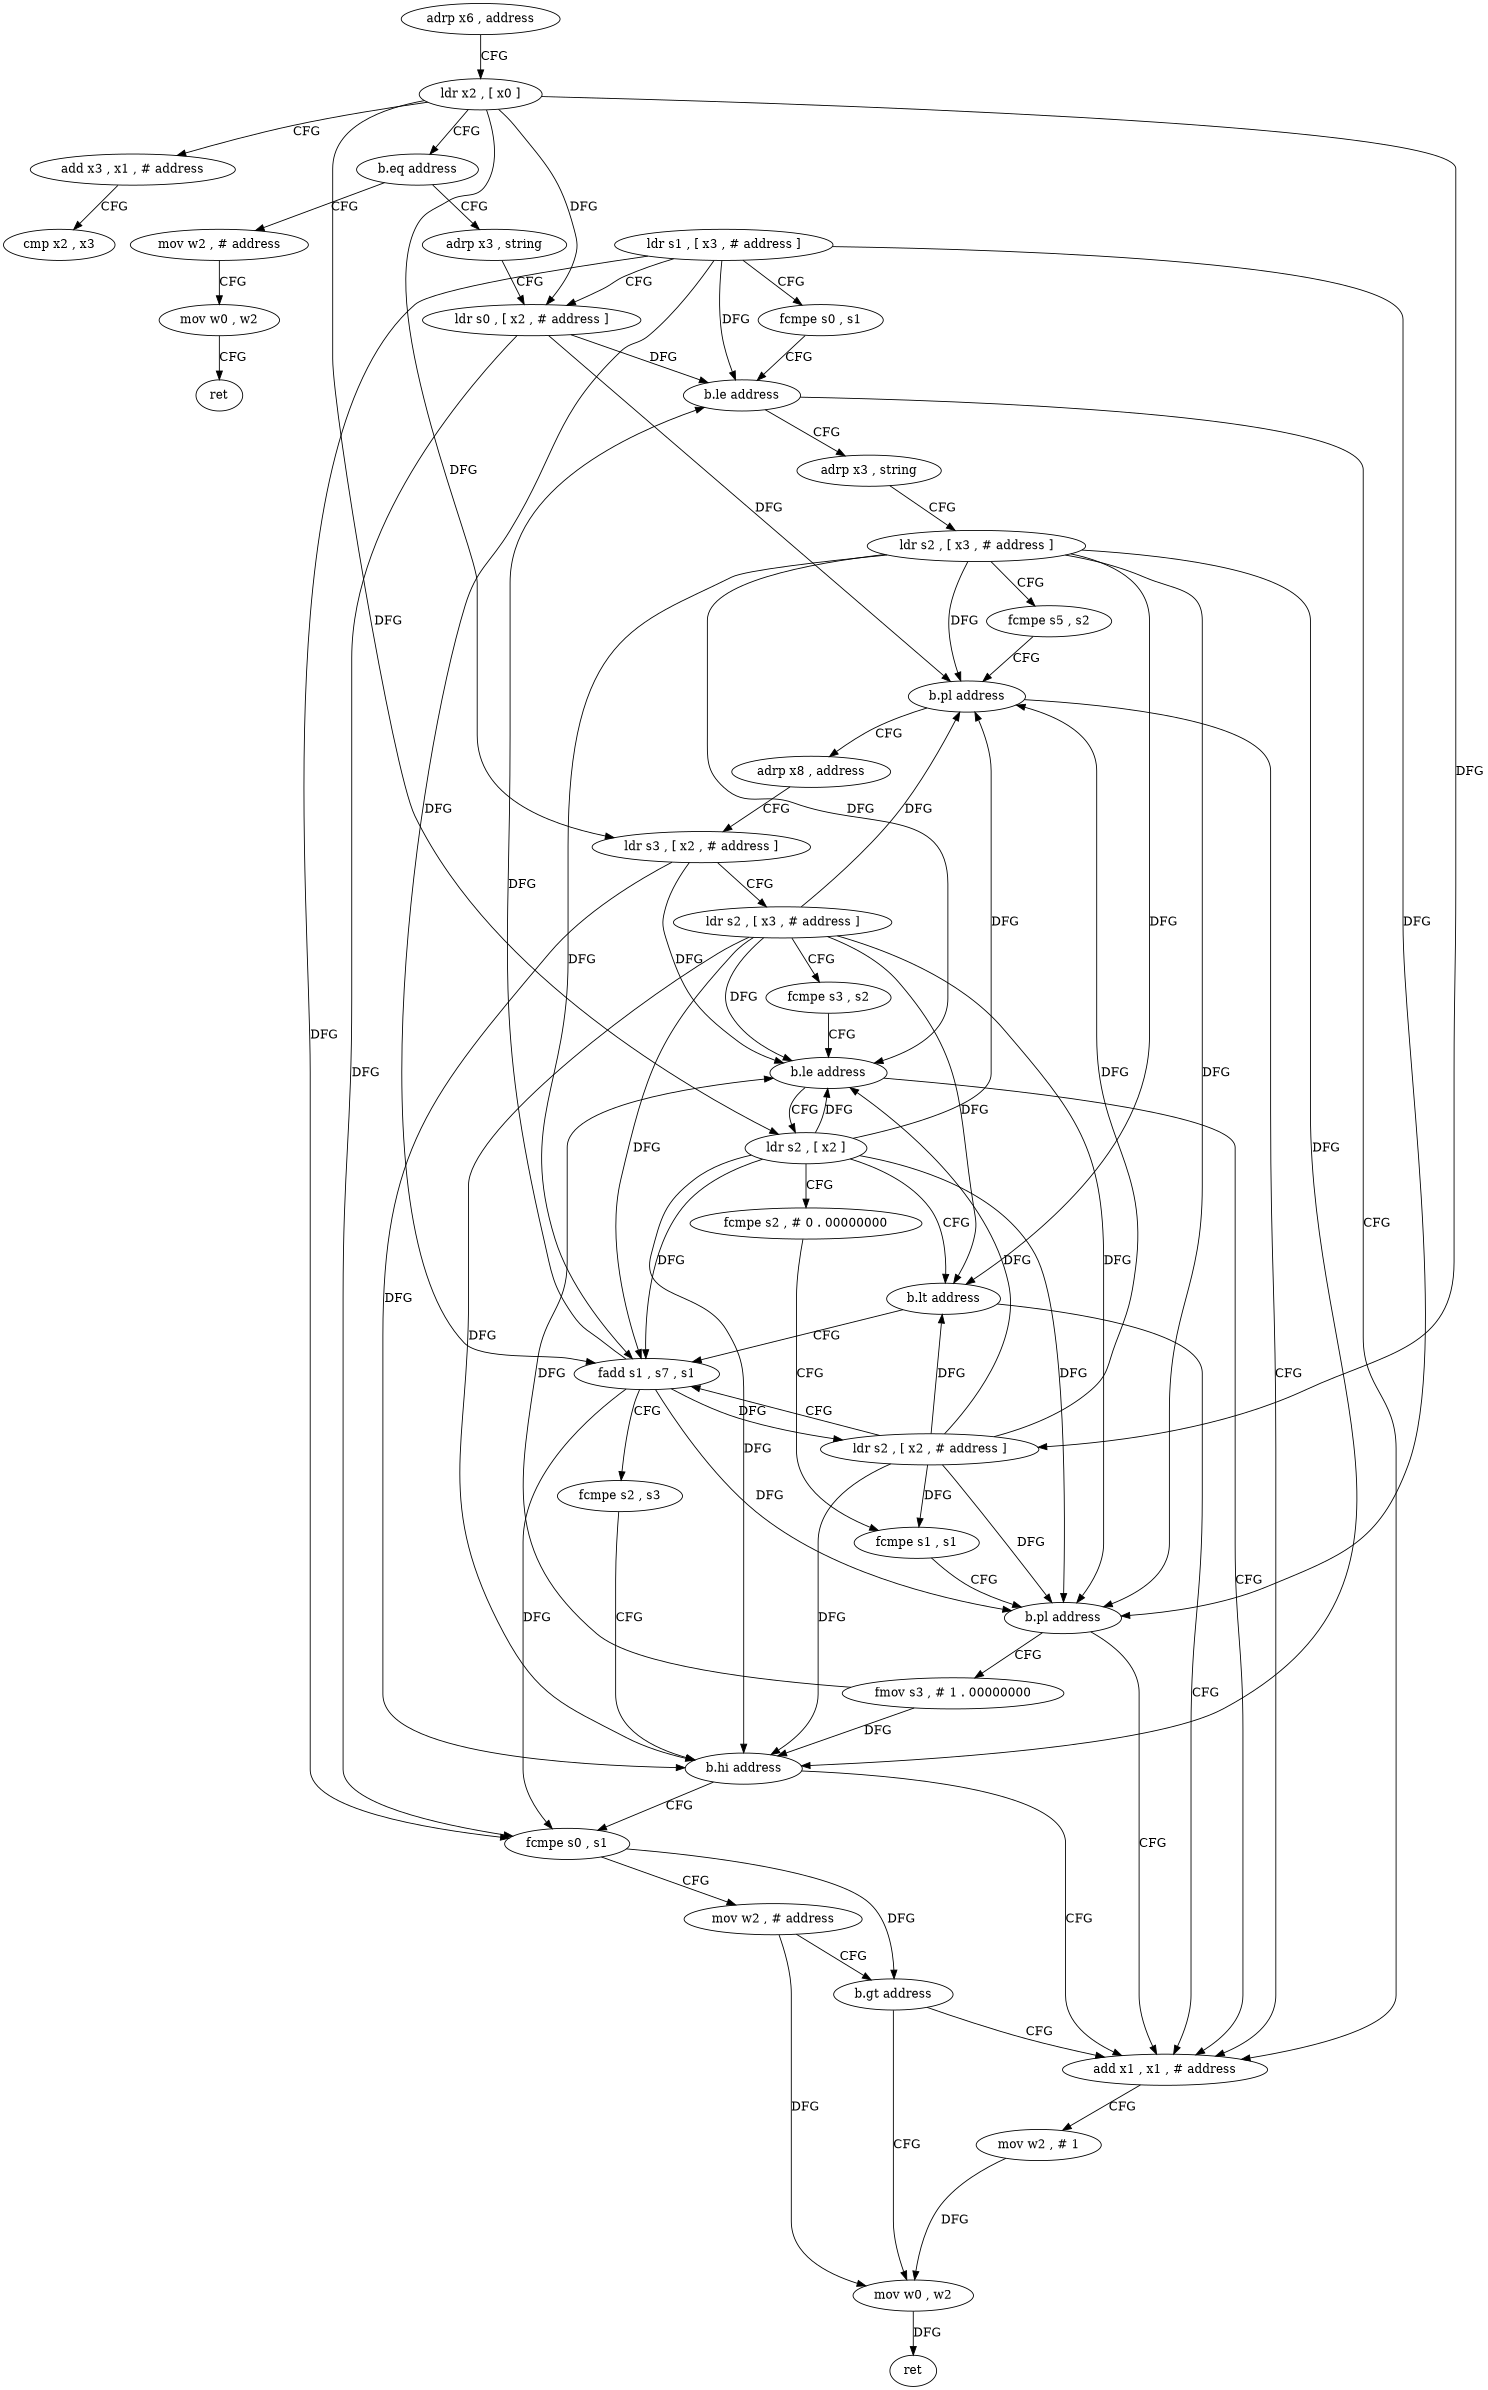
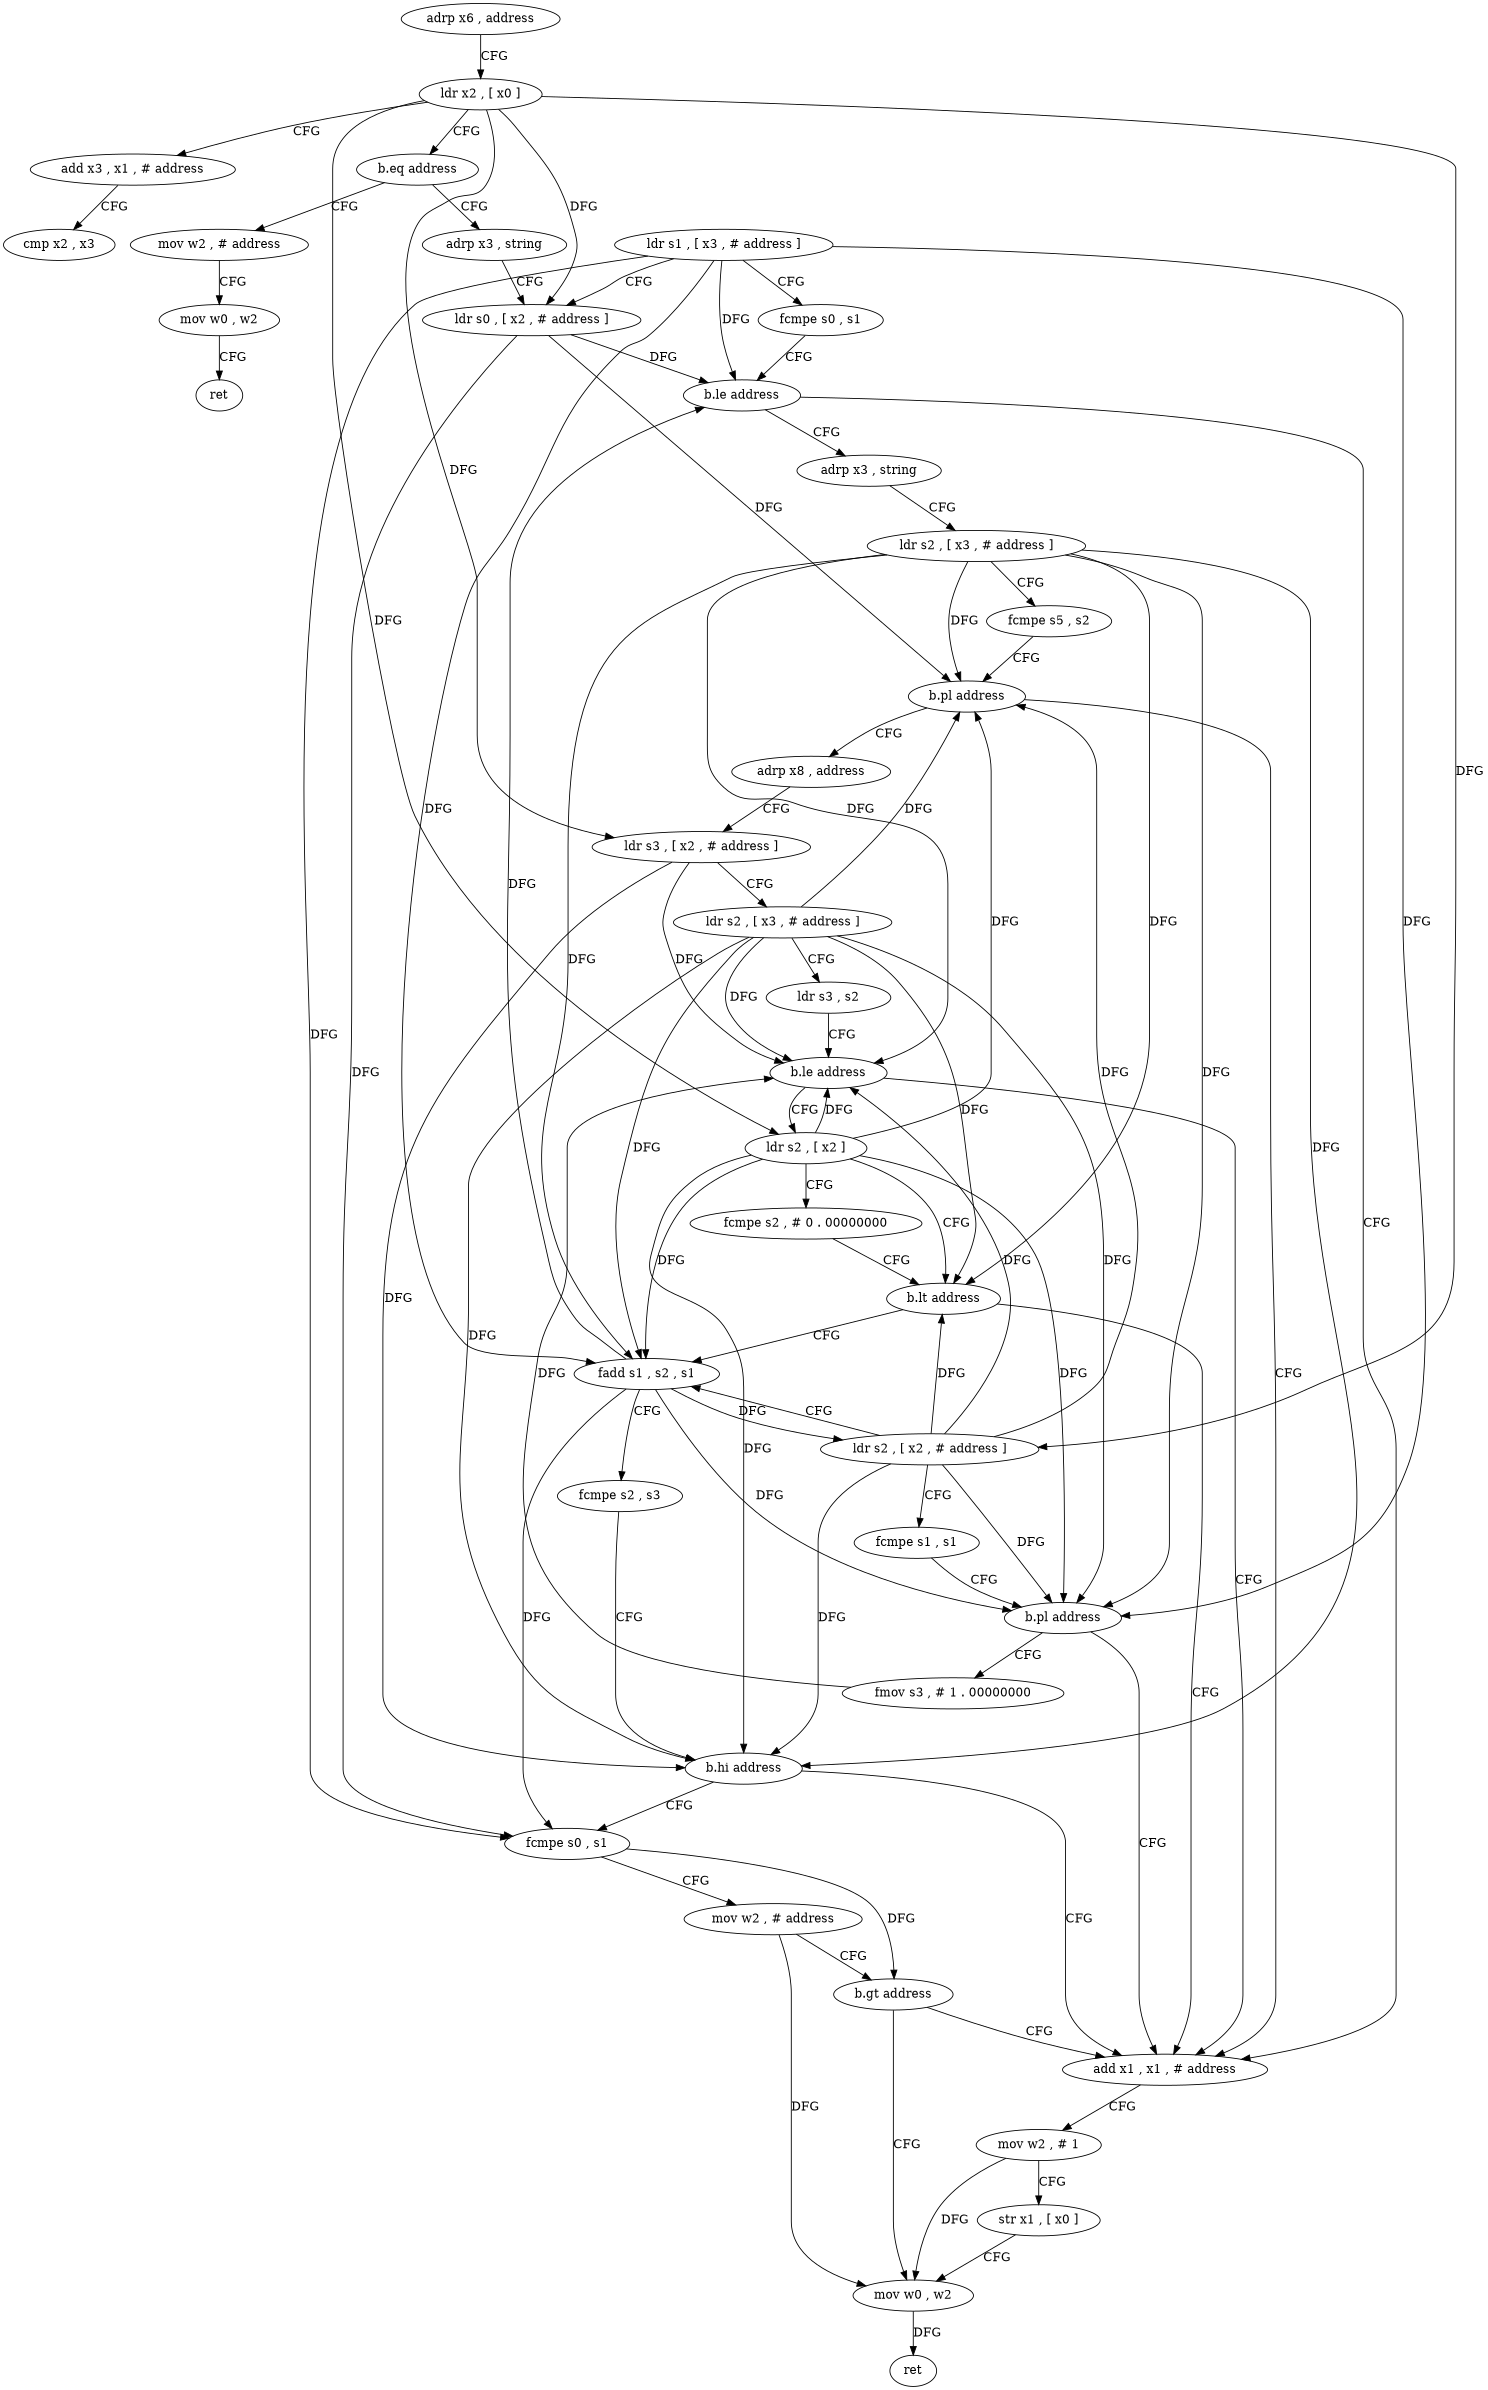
(829, 998) -> (829, 998)
(647, 1374) -> (647, 1374)
(796, 1401) -> (872, 1260)
(938, 1496) -> (938, 1496)
(850, 1730) -> none
none -> (1039, 2220)
